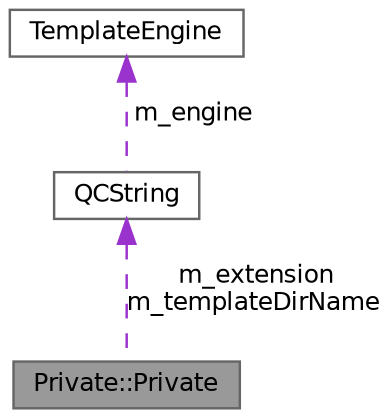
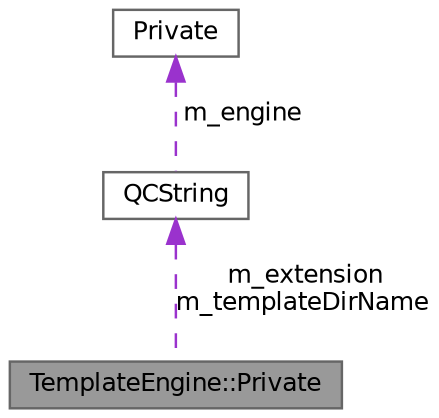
(127, 33) -> (176, 33)
(127, 385) -> (176, 385)
